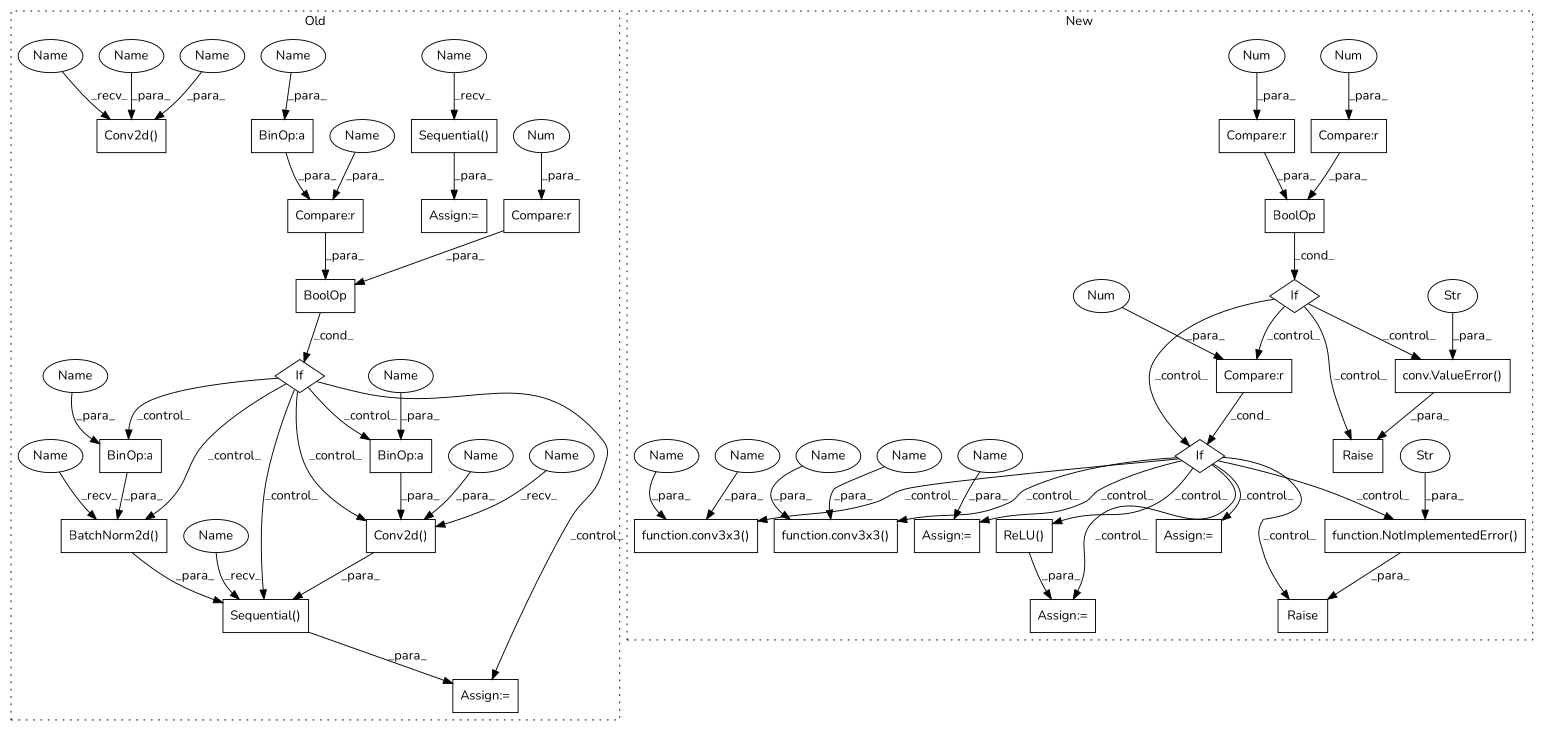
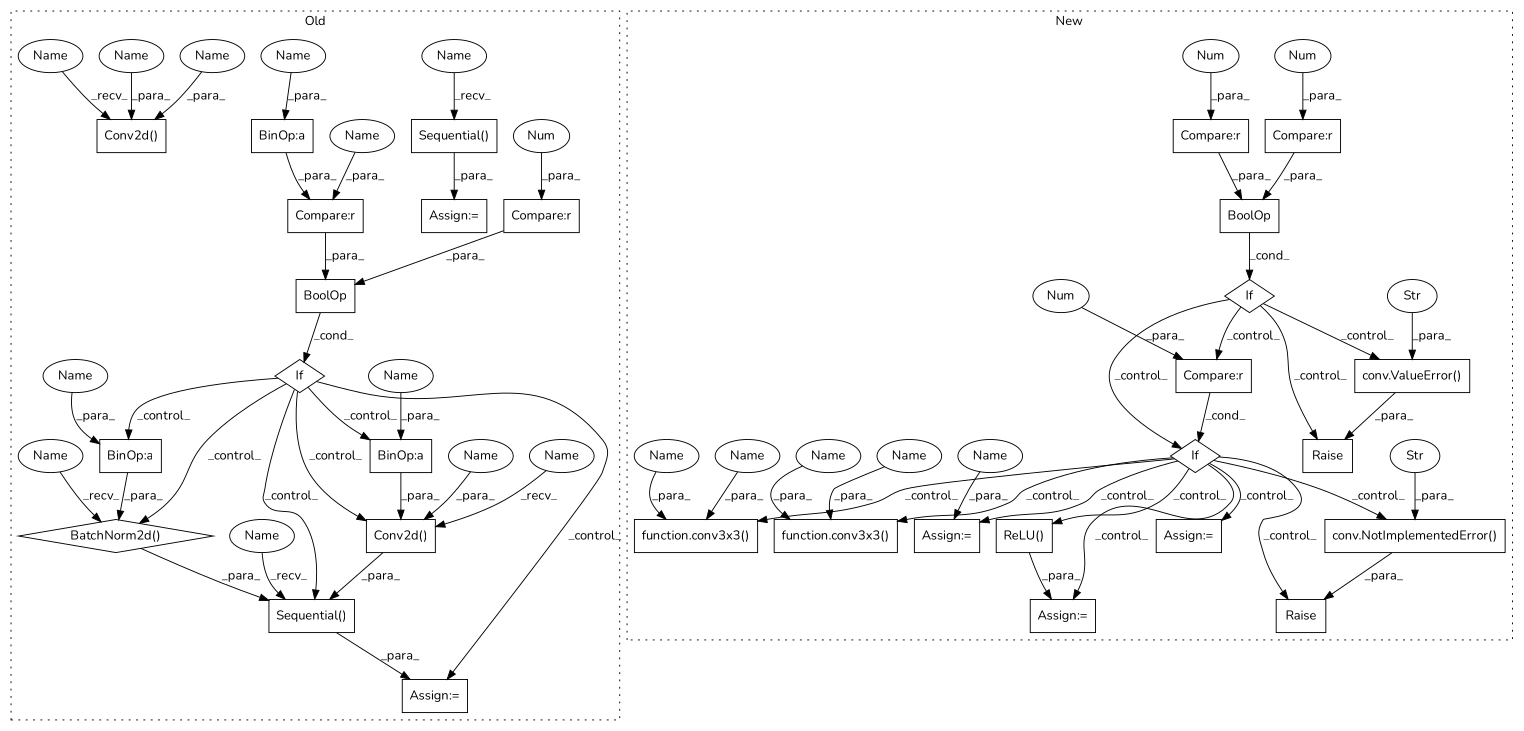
(114, 536) -> (116, 536)
(1425, 536) -> (1415, 536)
